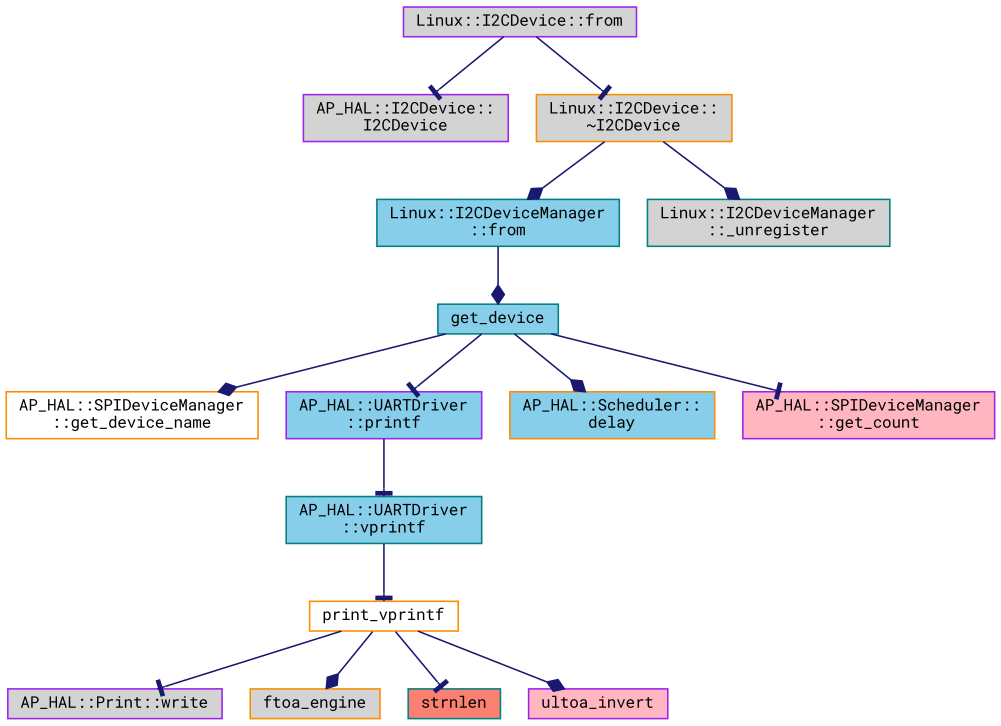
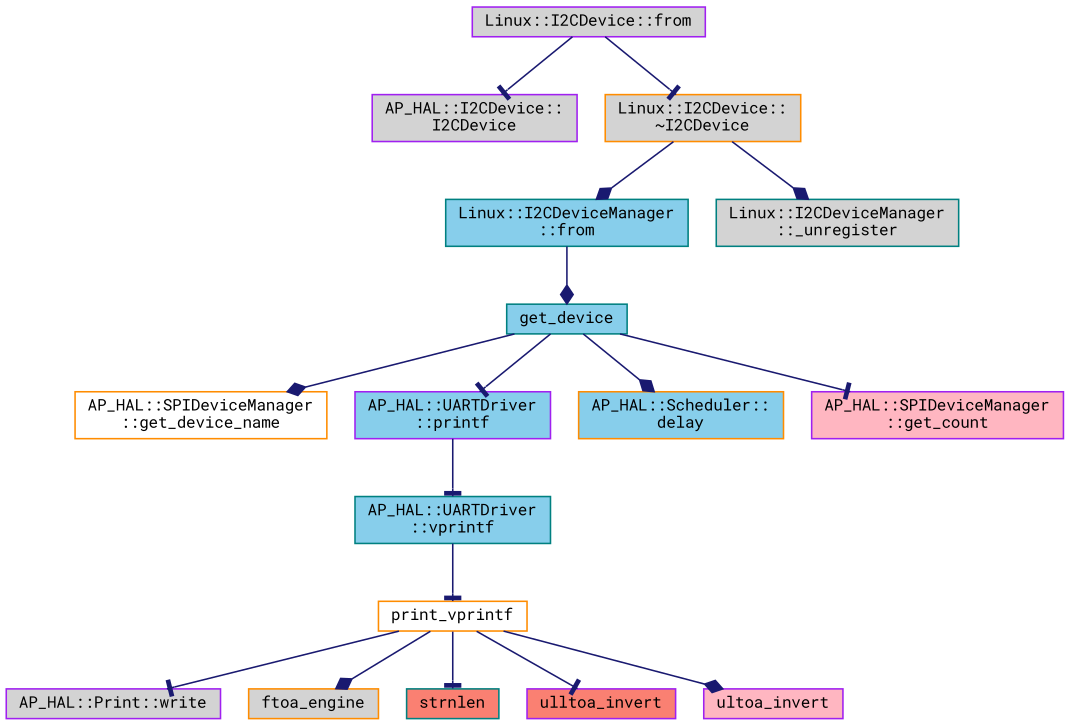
none -> (601, 704)
